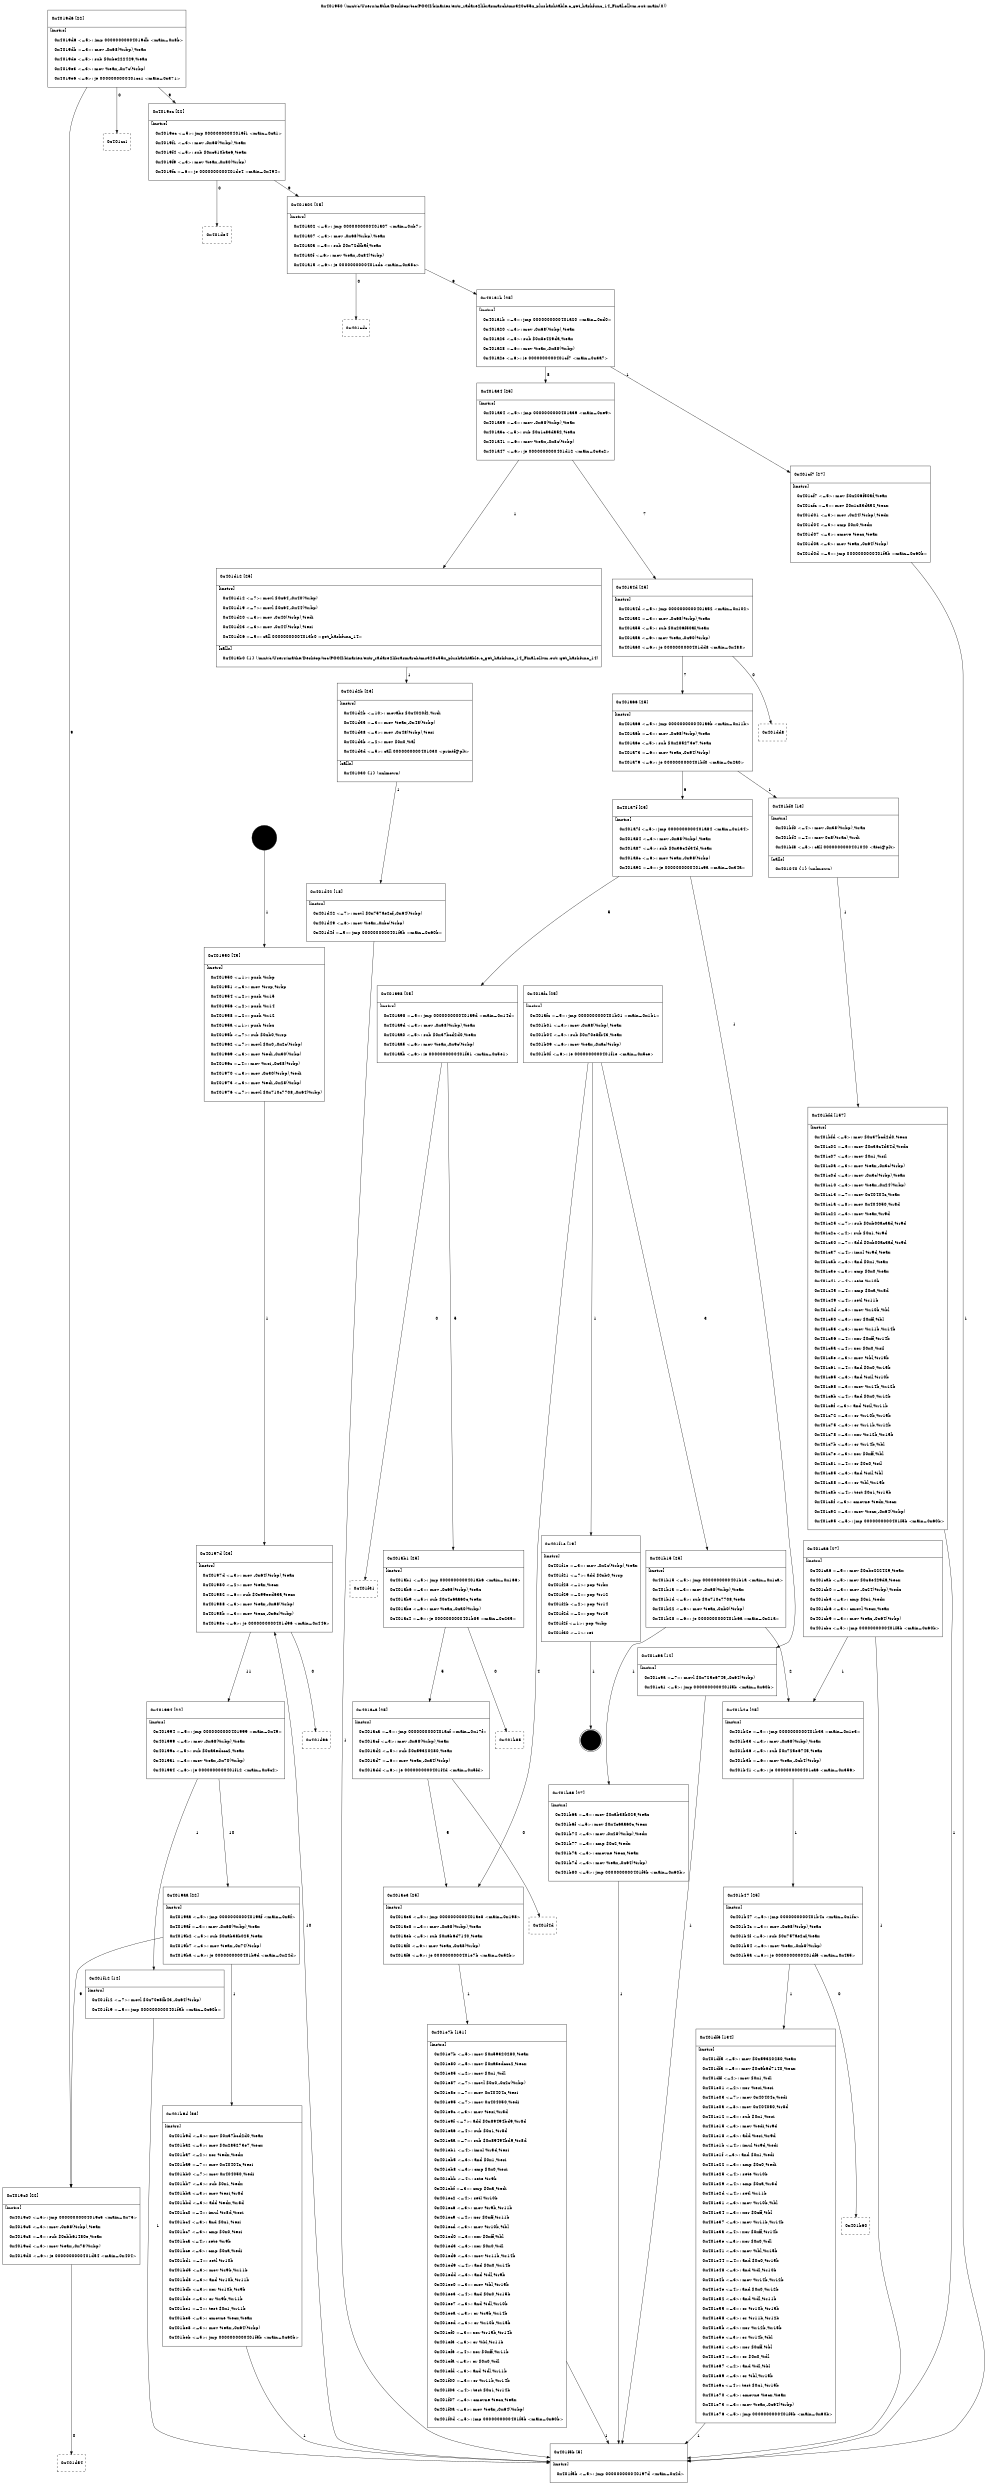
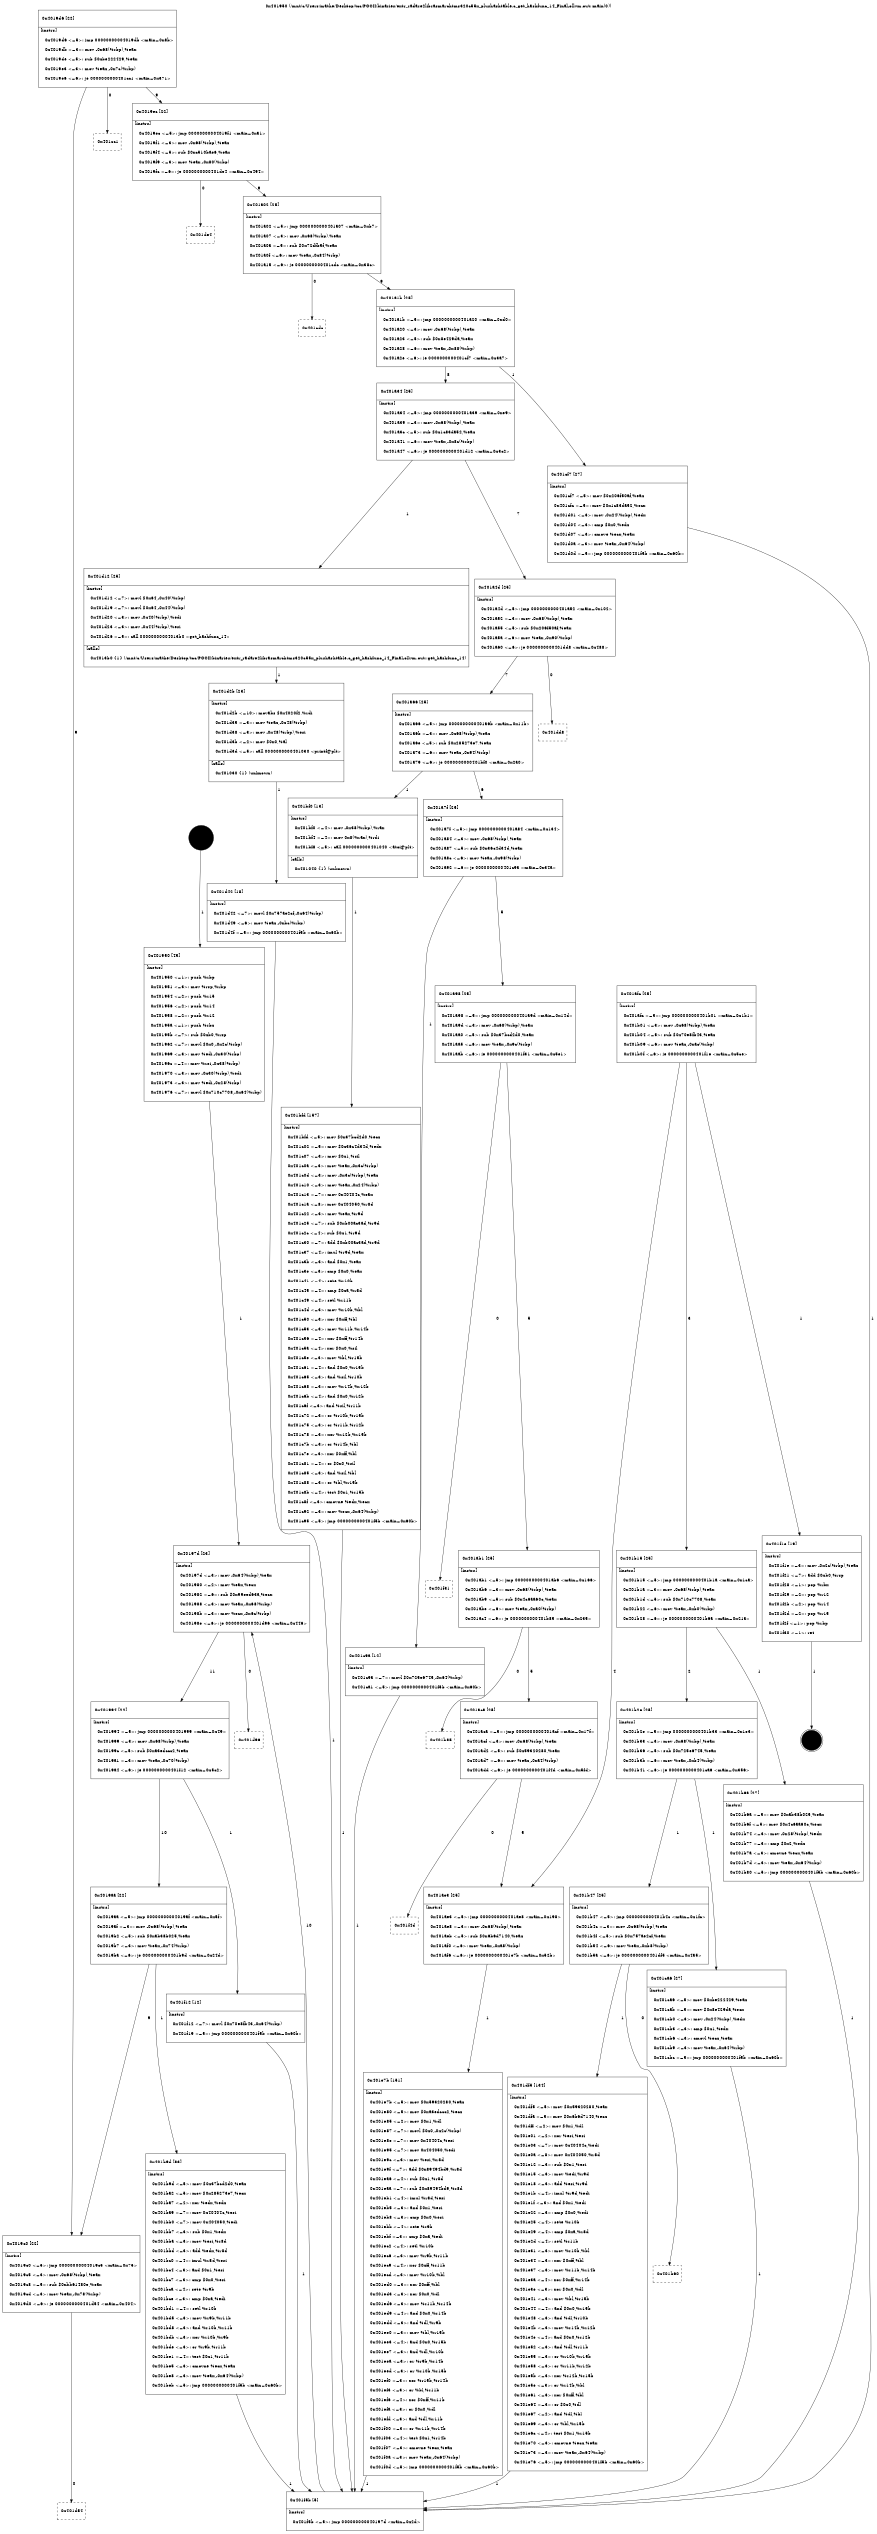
(831, 1668) -> (710, 1872)
